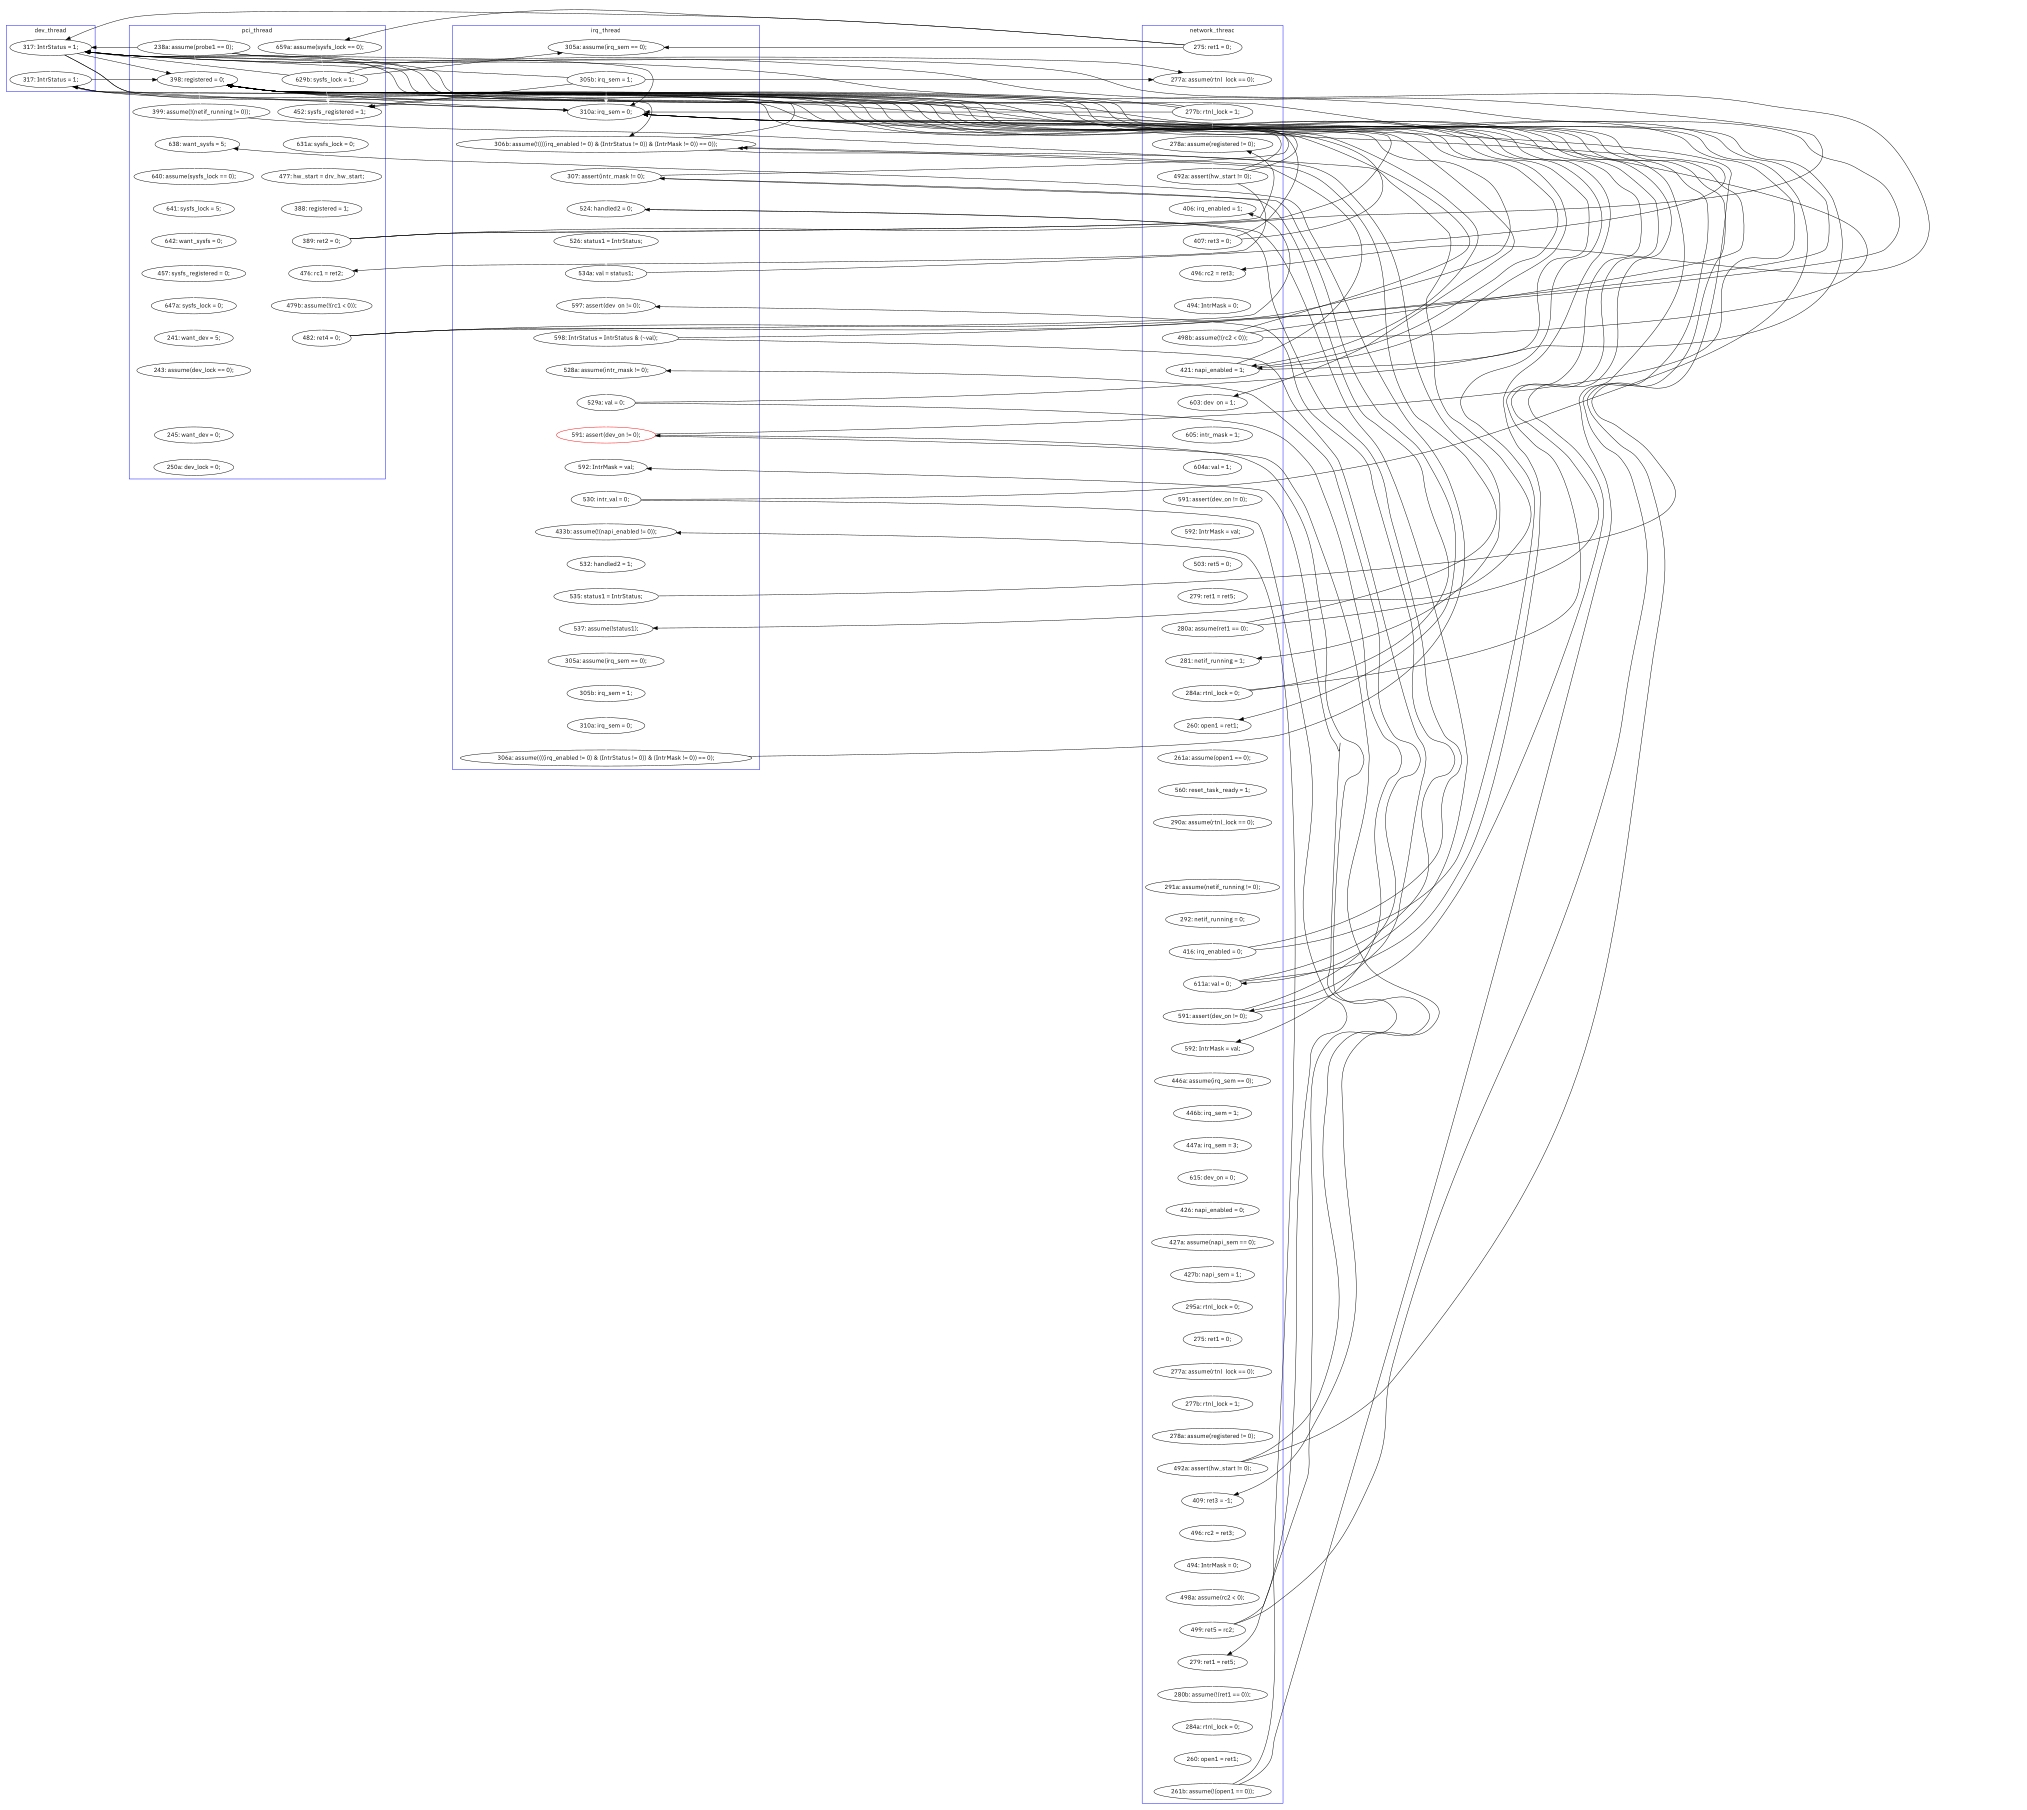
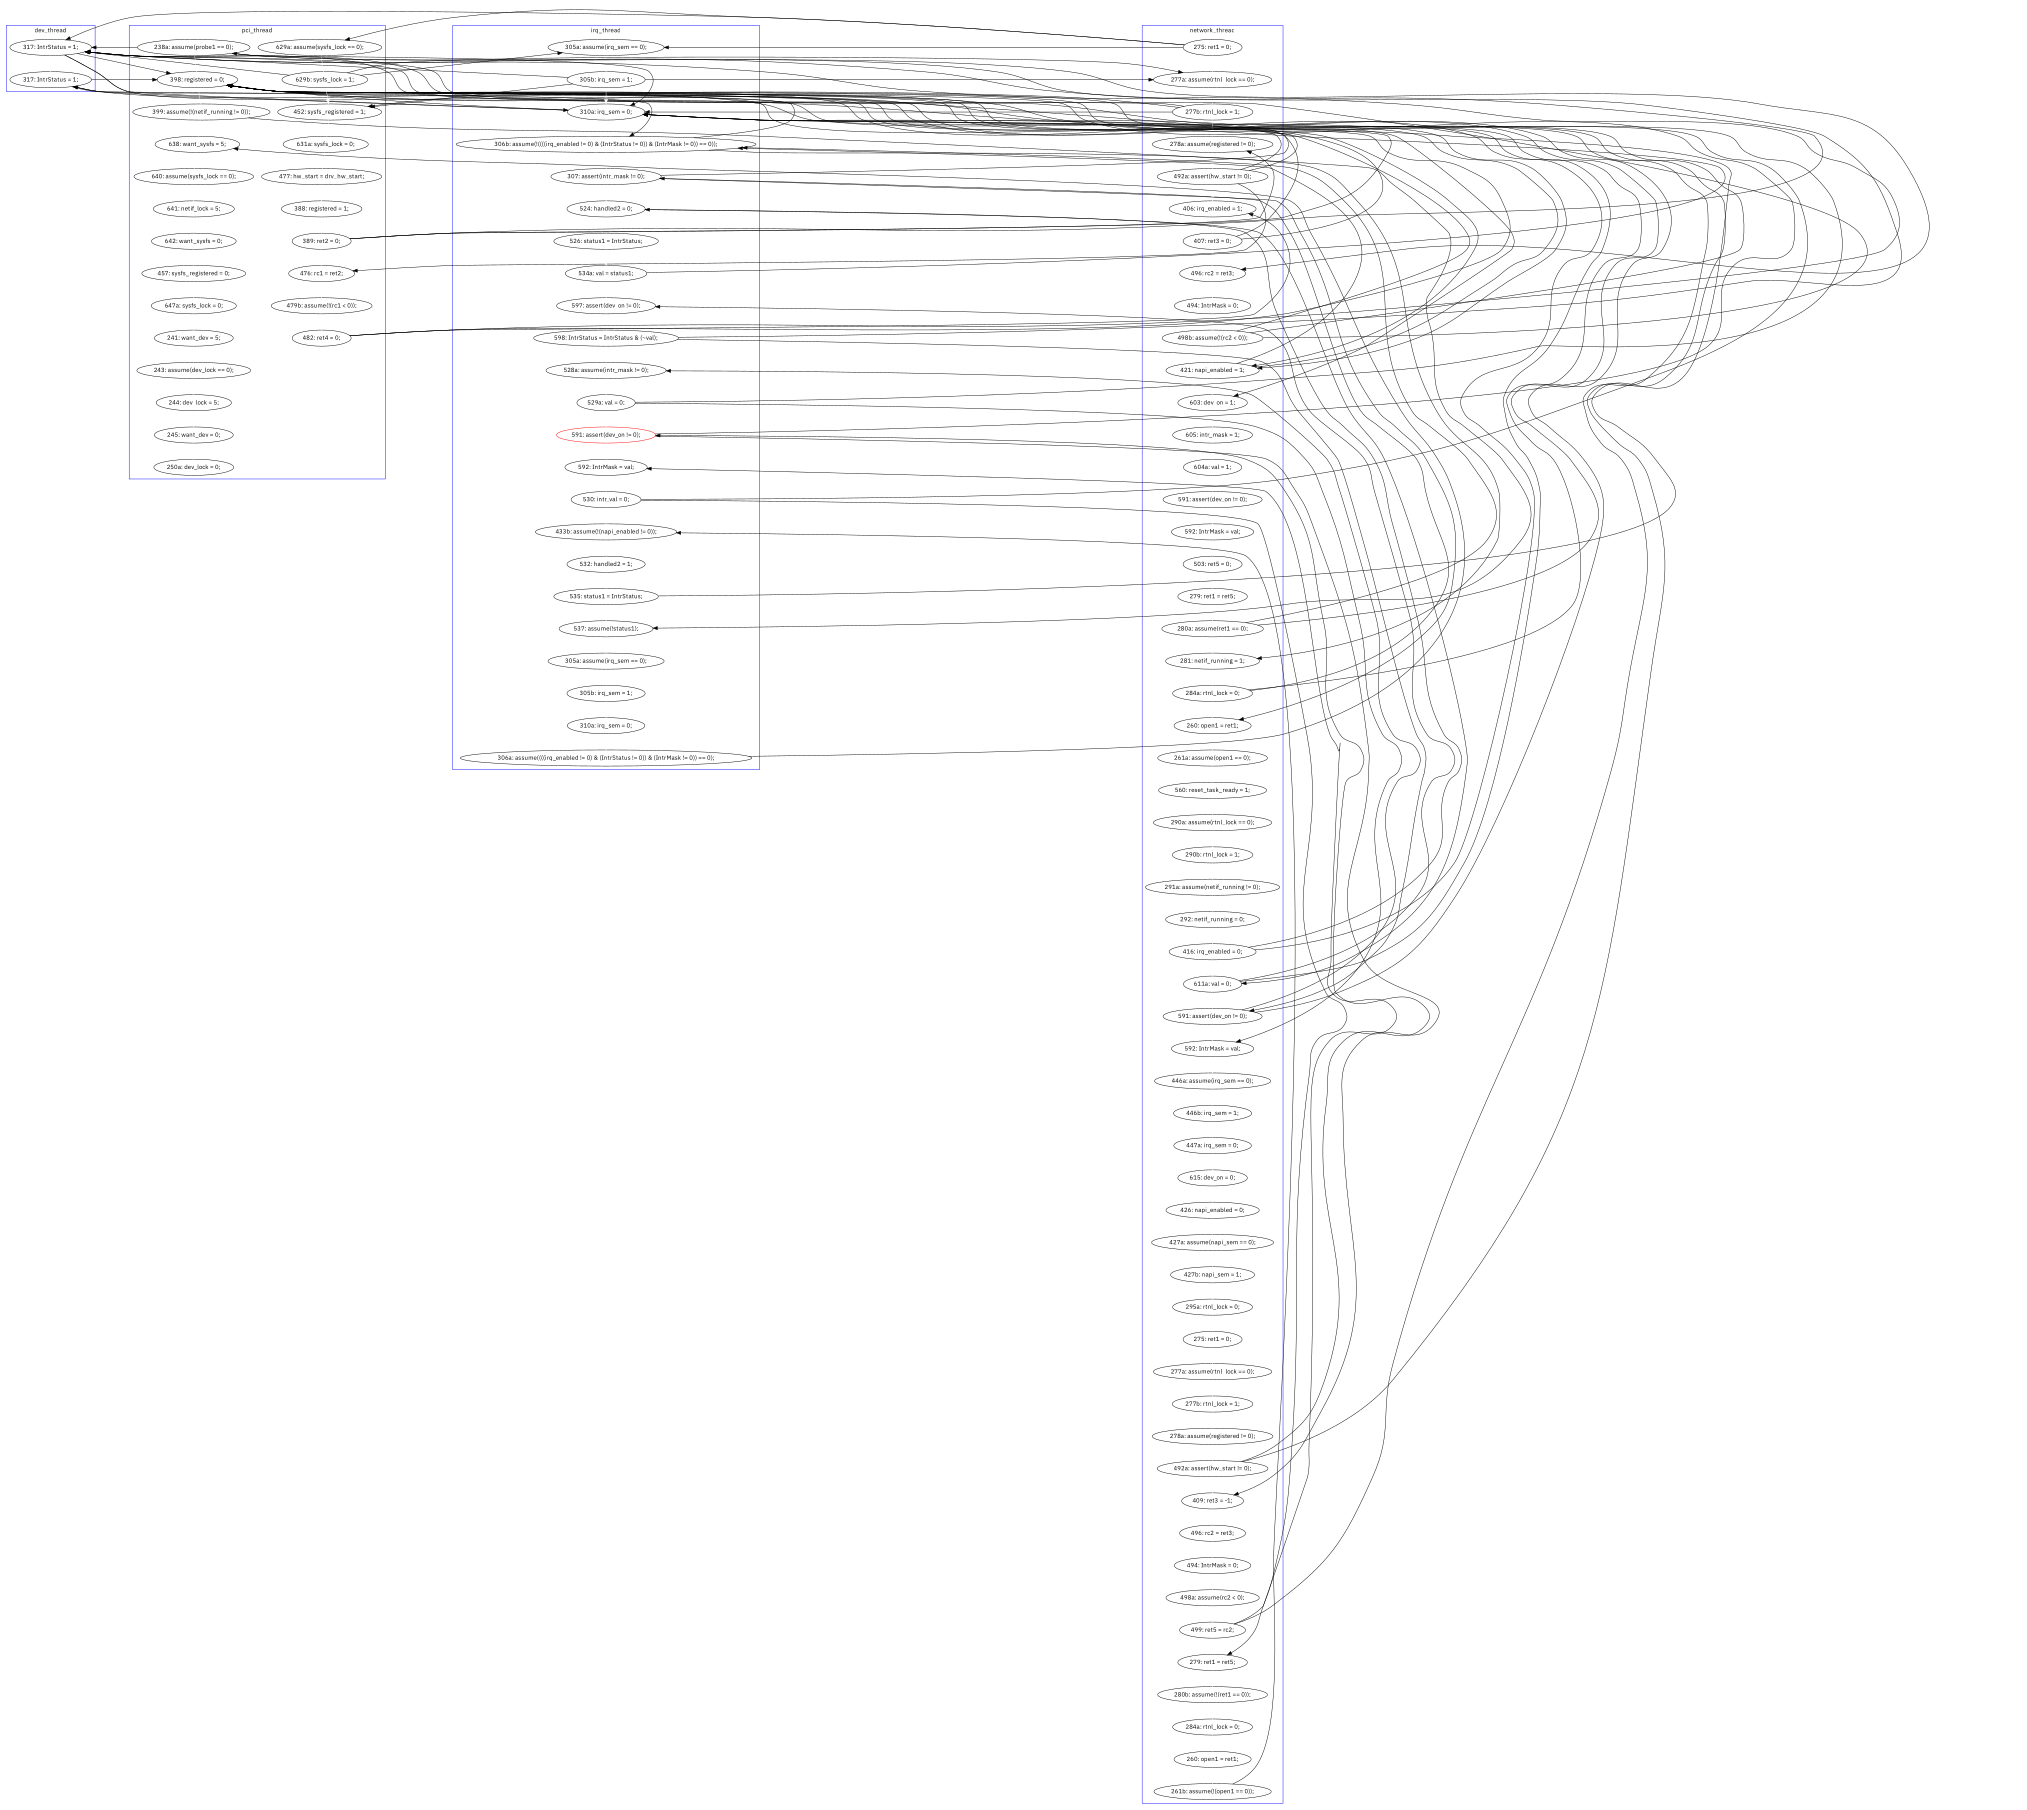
(320, 47) -> (320, 47)
(1545, 166) -> none
(1826, 202) -> (1724, 116)
(194, 209) -> (194, 209)
(1670, 306) -> none
none -> (194, 403)
none -> (1213, 855)
(1213, 1146) -> (1213, 1146)
